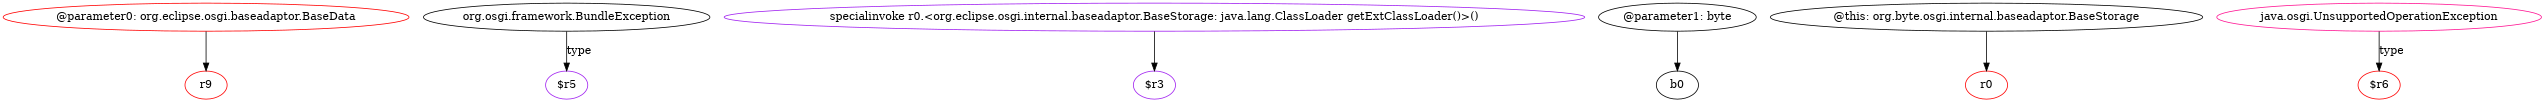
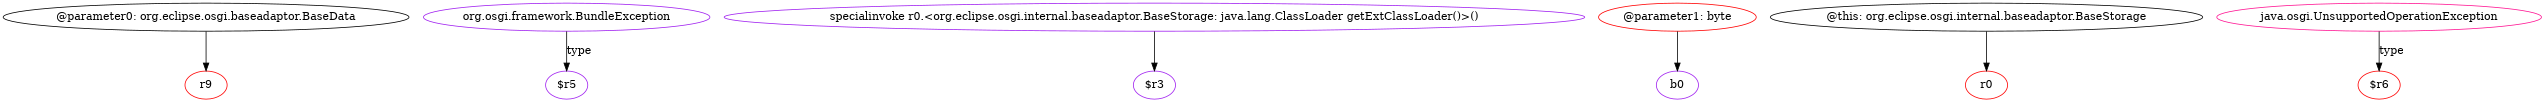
(206, 17) -> (206, 17)
(567, 17) -> (567, 17)
(1677, 17) -> (1677, 17)
(1987, 17) -> (1987, 17)
(1677, 85) -> (1677, 85)
